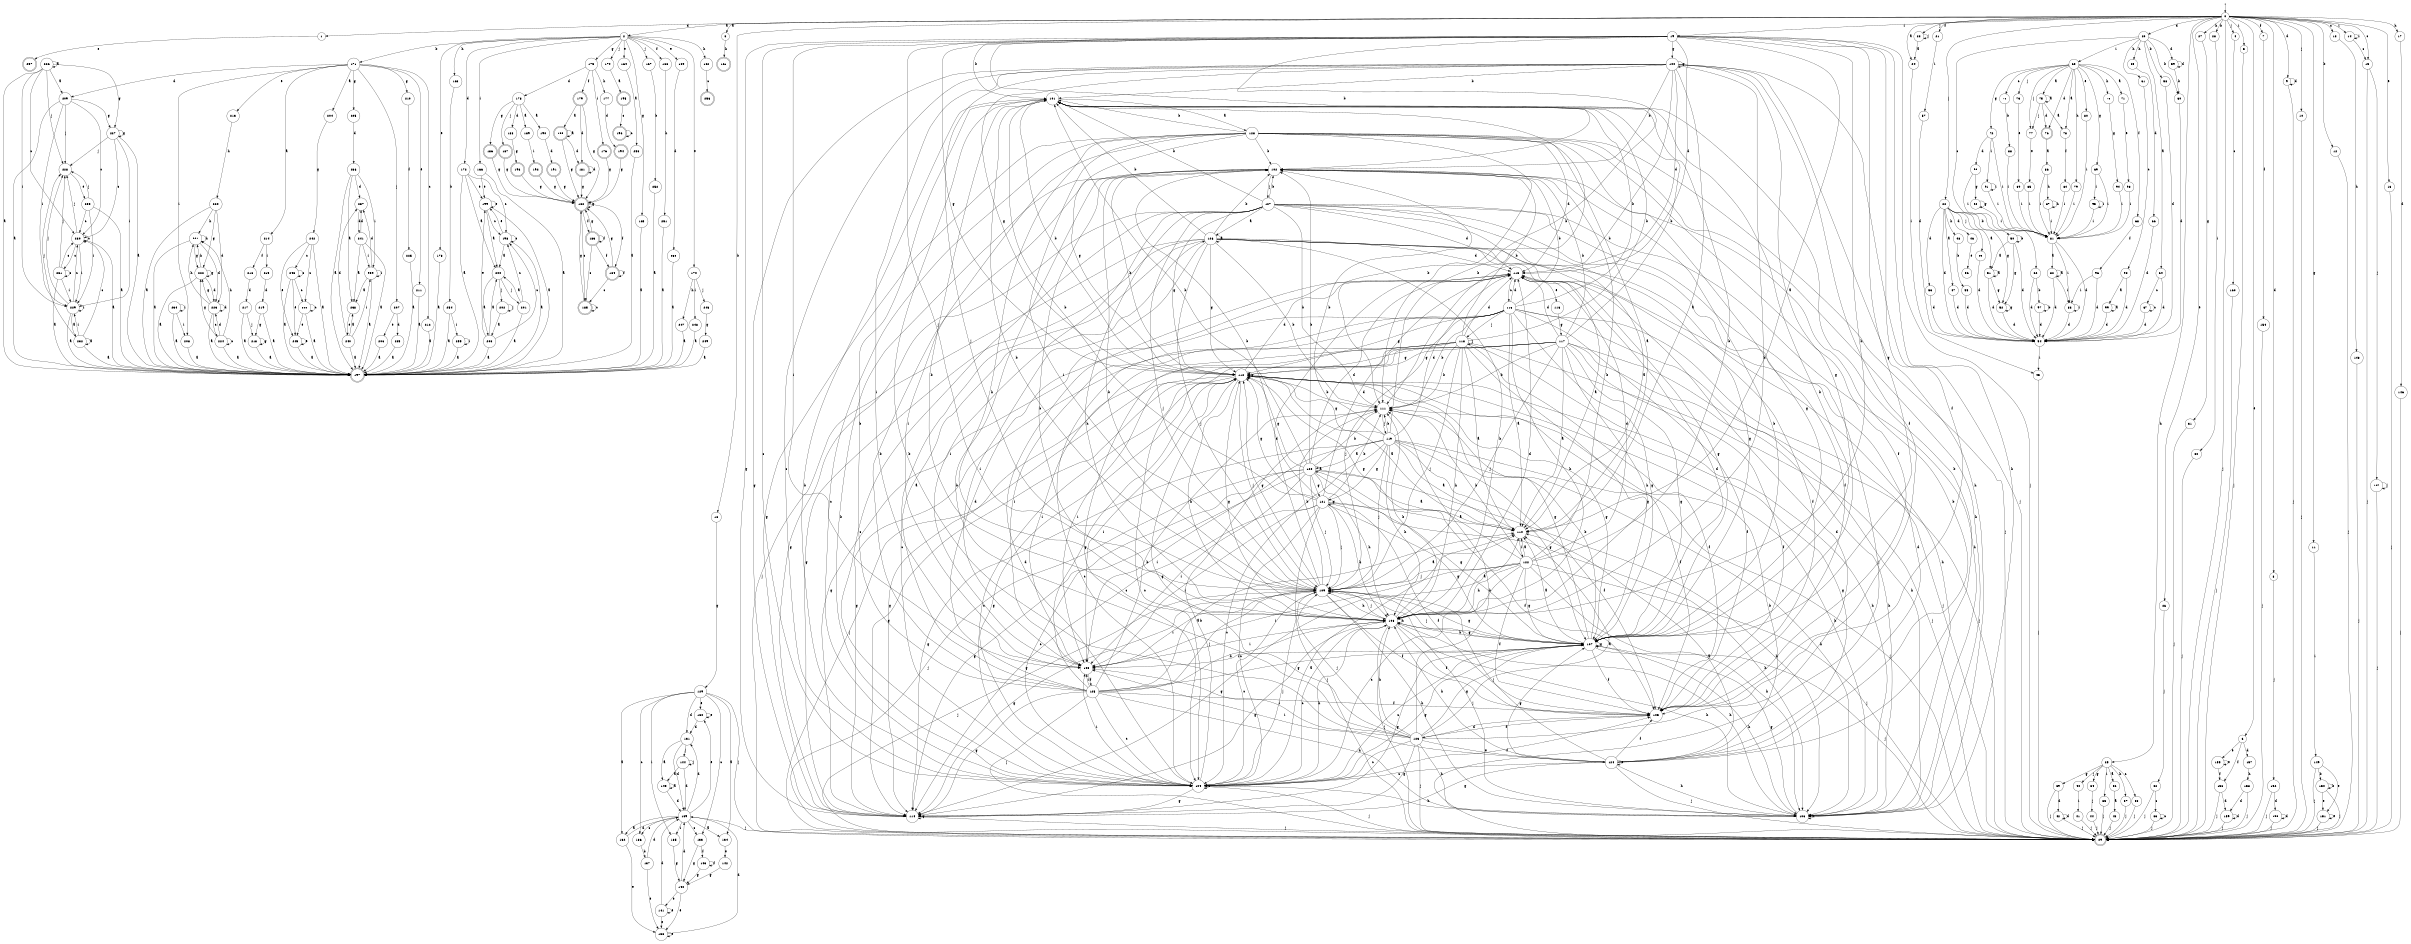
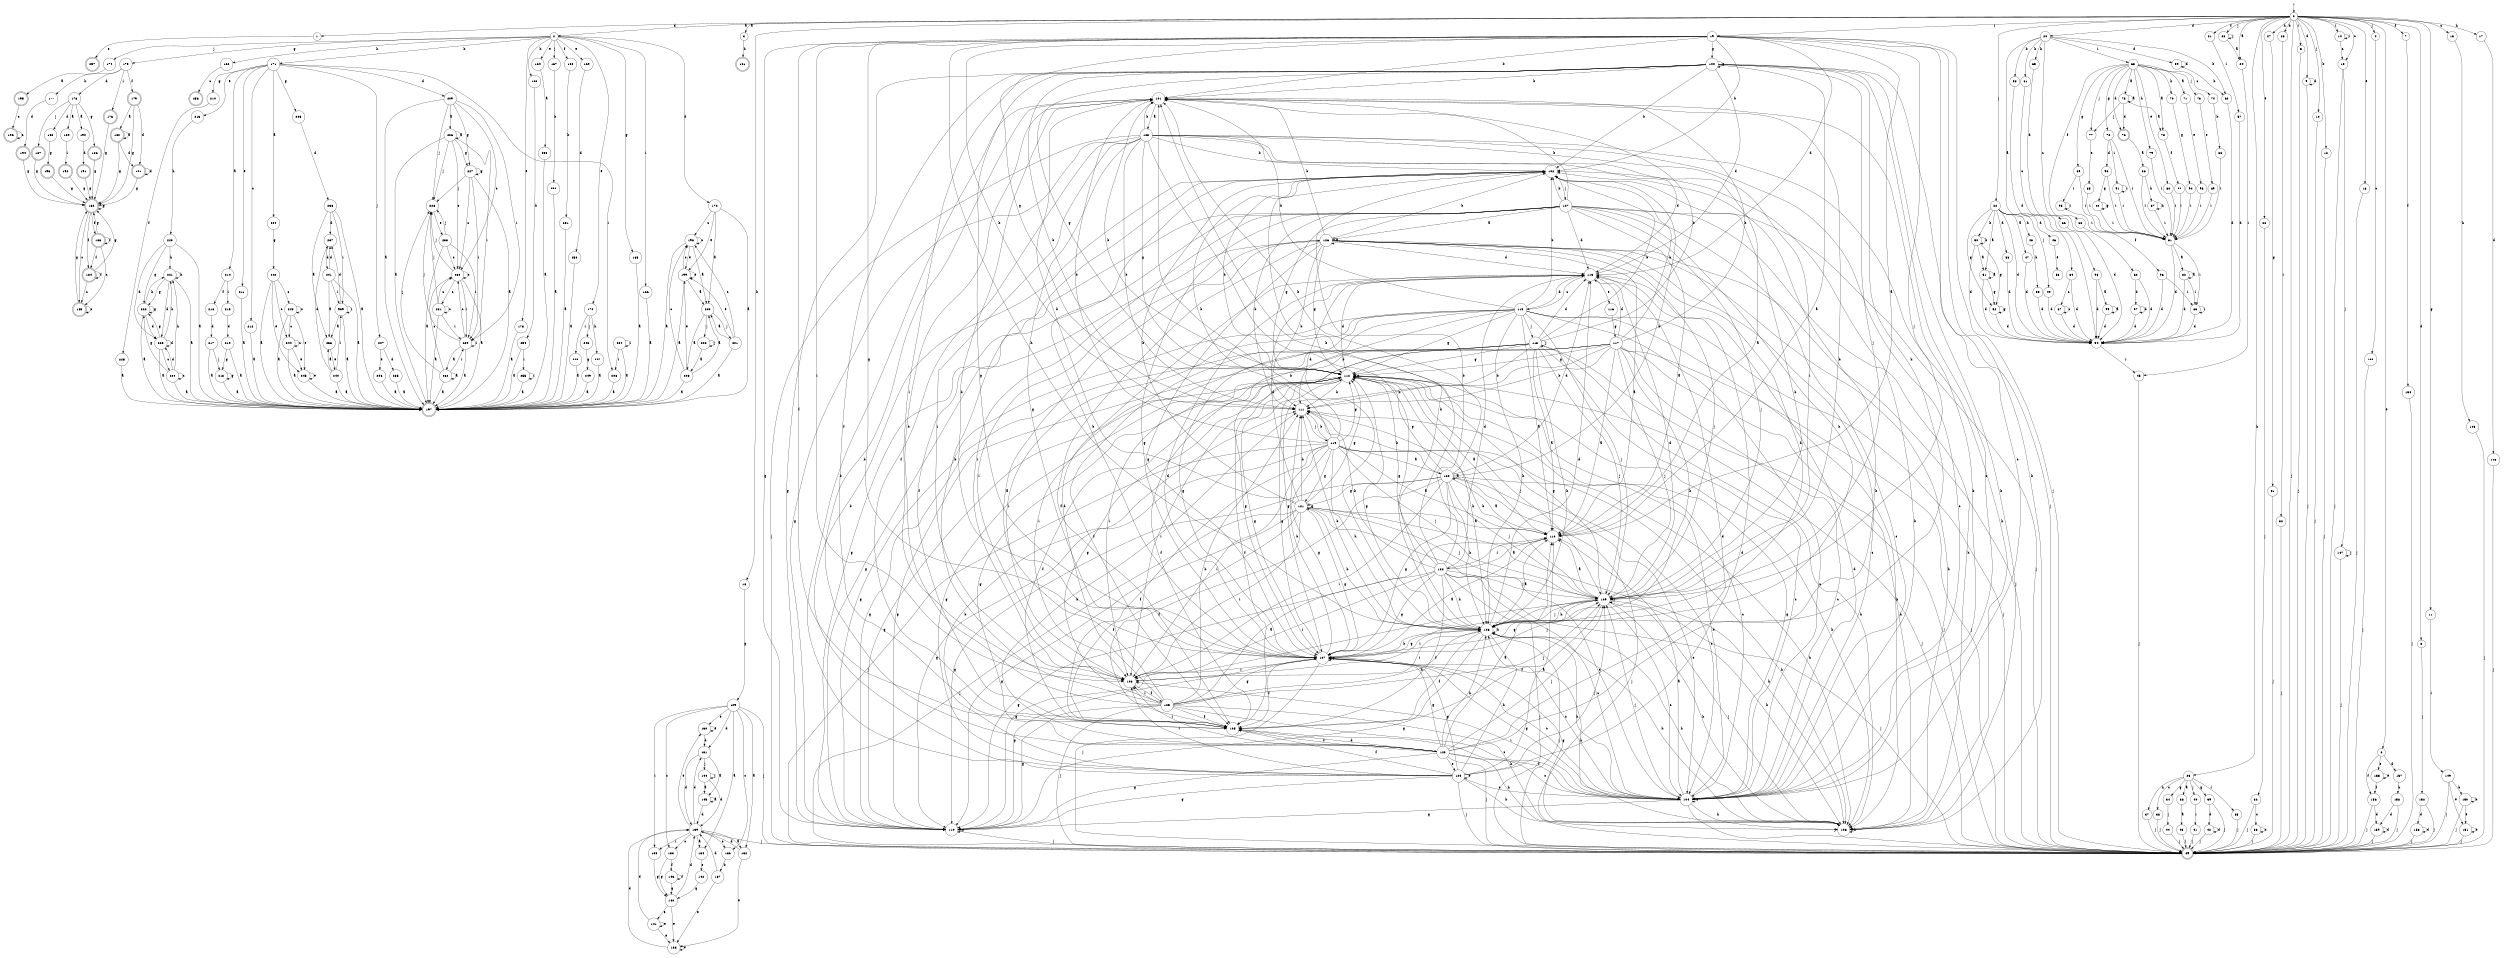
(56, 81) -> (450, 116)
(483, 186) -> (718, 304)
